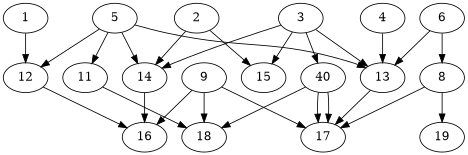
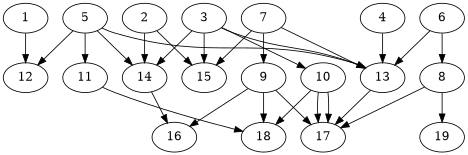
none -> (264, 18)
(323, 78) -> (323, 78)
(81, 106) -> none
